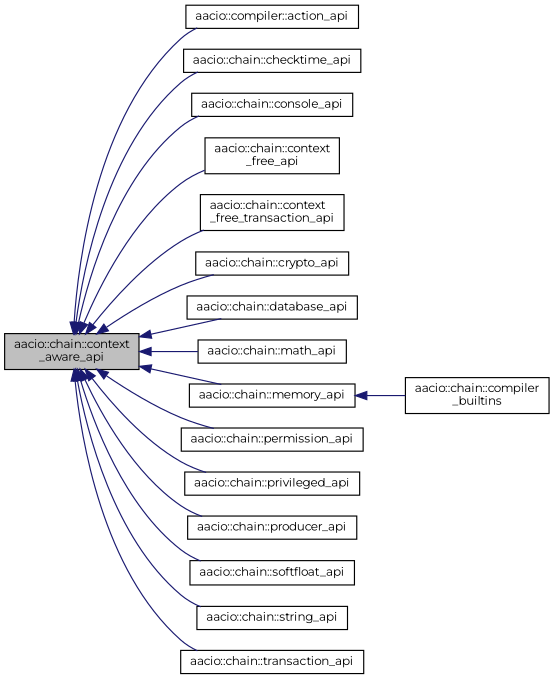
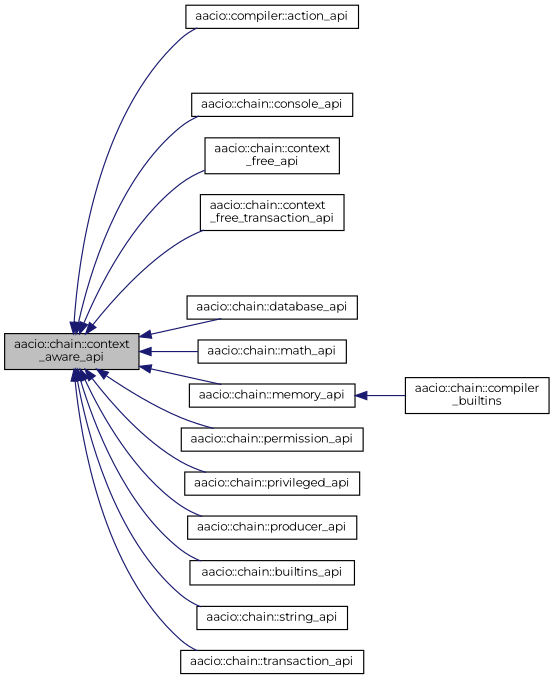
(272, 61) -> none
(272, 264) -> none
(272, 573) -> (272, 573)
